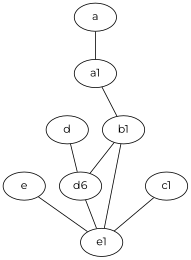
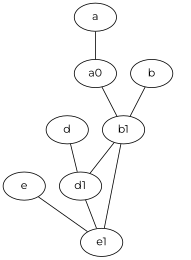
(95, 74) -> (95, 74)
none -> (152, 74)
(81, 186) -> (81, 186)
(167, 186) -> none
